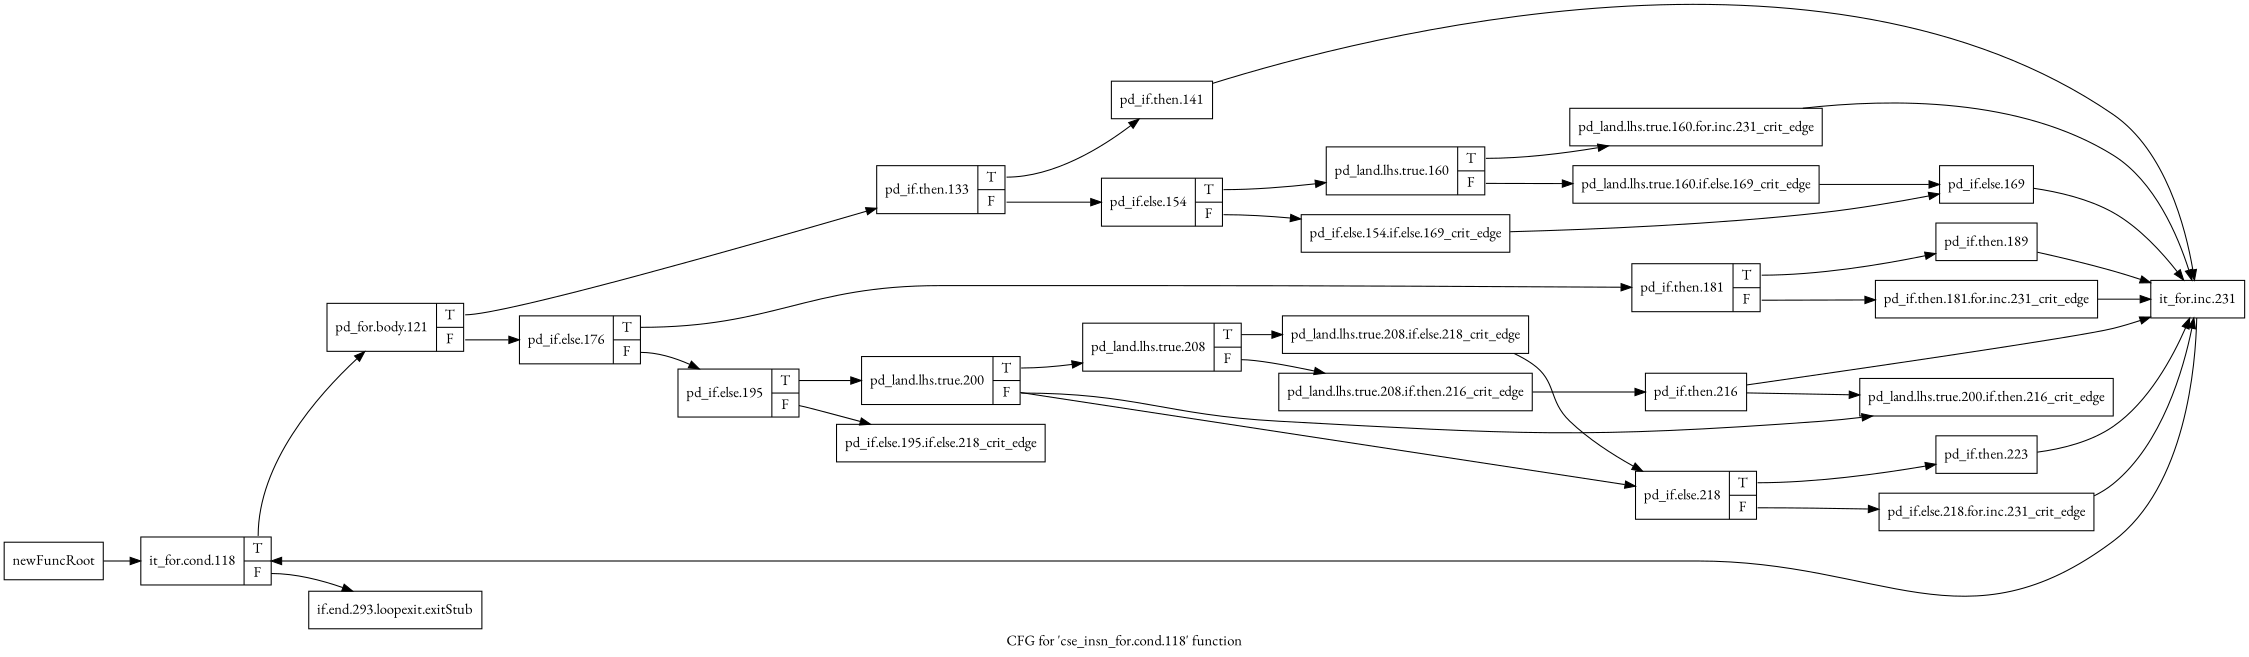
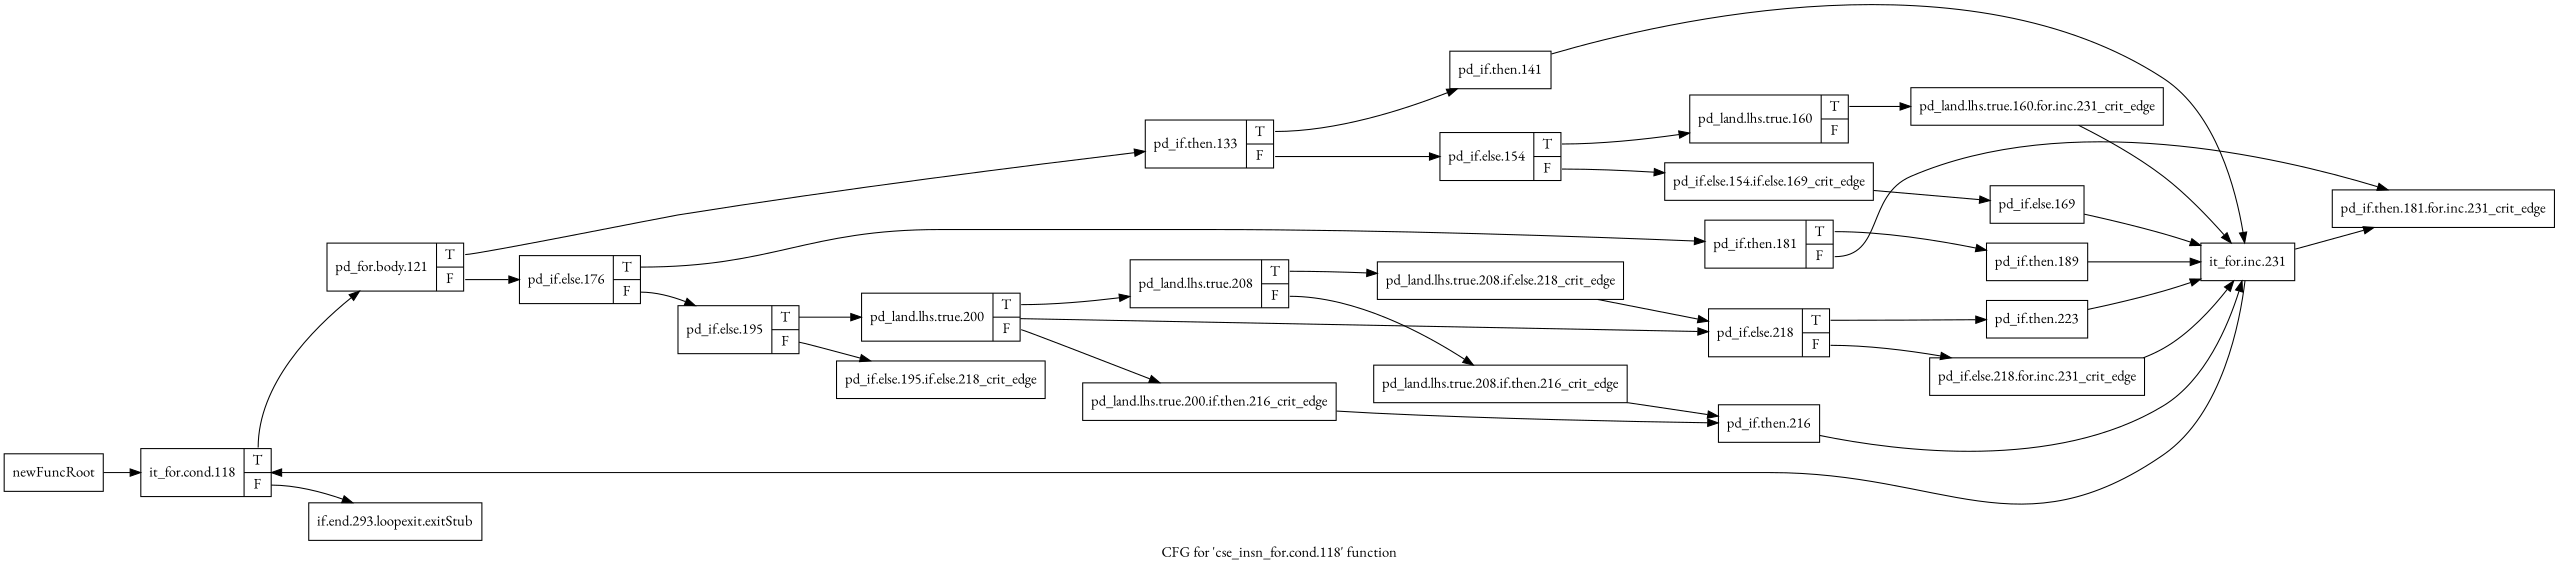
(1696, 184) -> none
(2119, 299) -> (2329, 240)
(1798, 394) -> (1522, 419)
